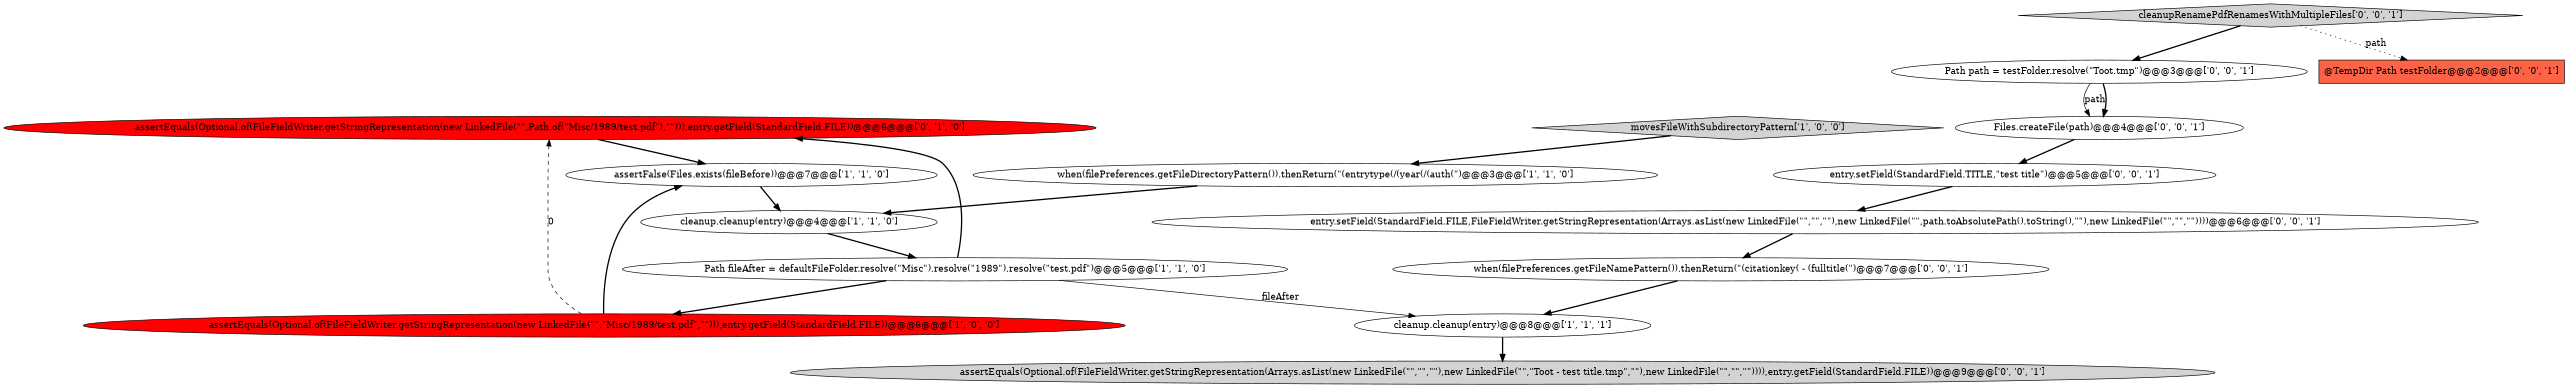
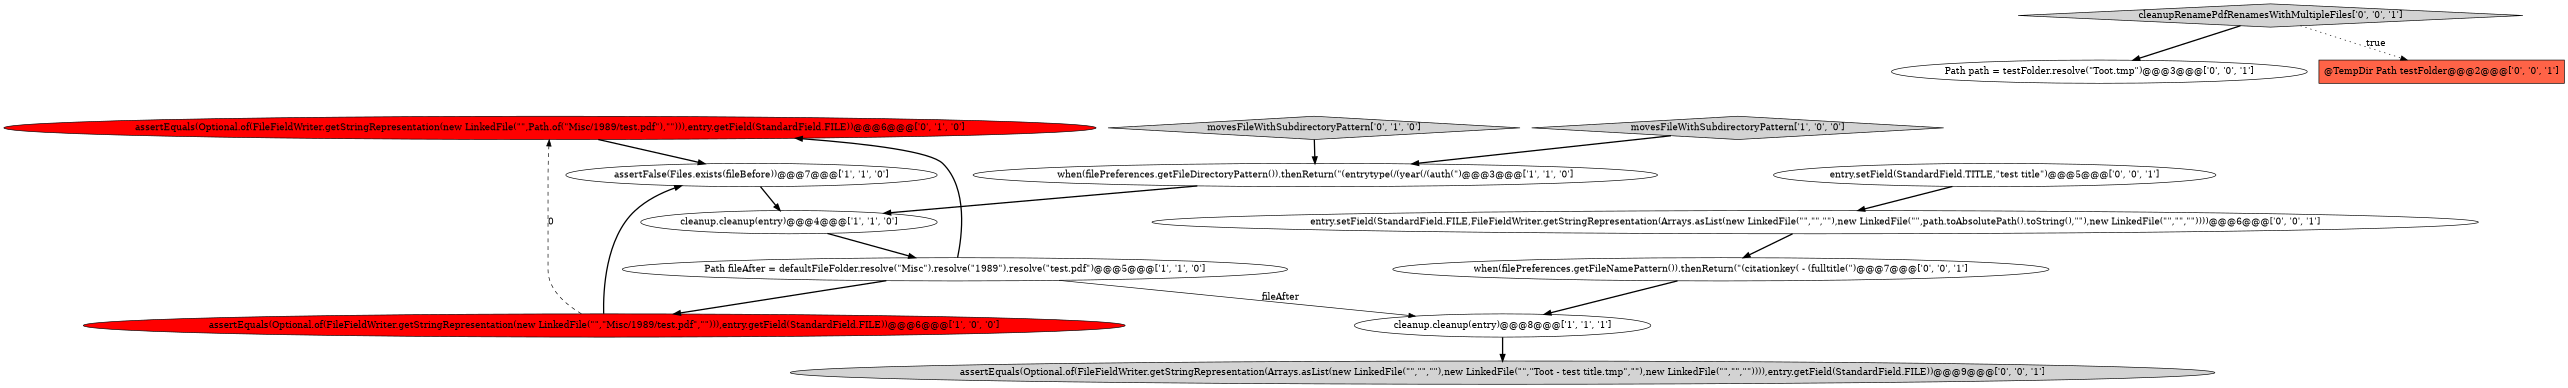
(2376, 44) -> (2376, 44)
none -> (1314, 128)
(2099, 128) -> none
